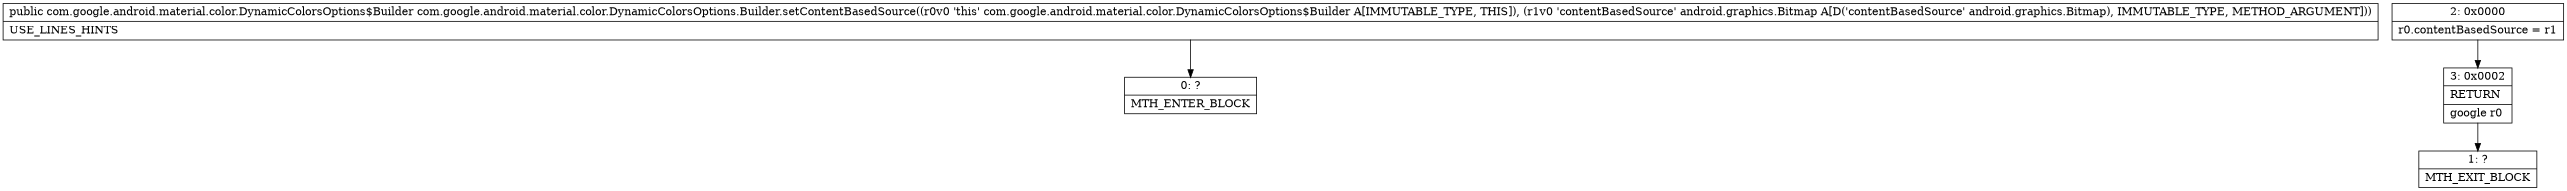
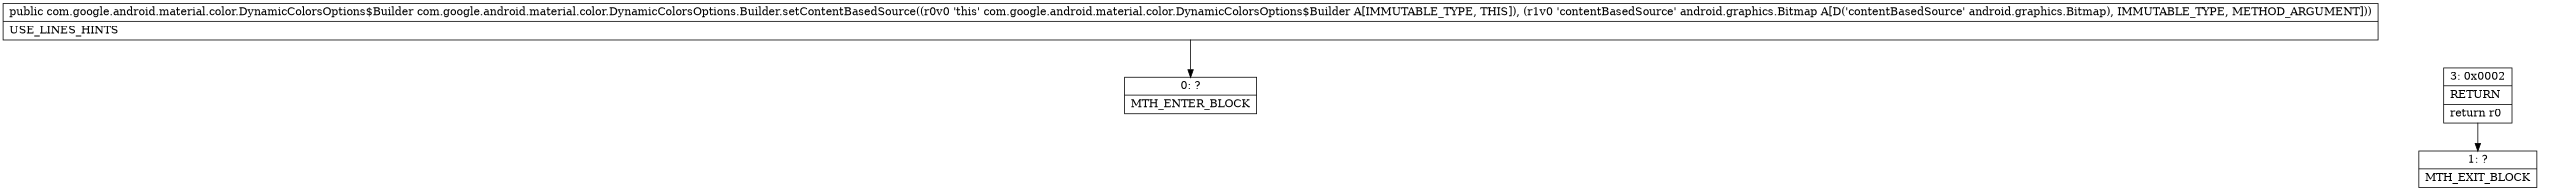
(2478, 22) -> none
(2476, 113) -> (2476, 113)
